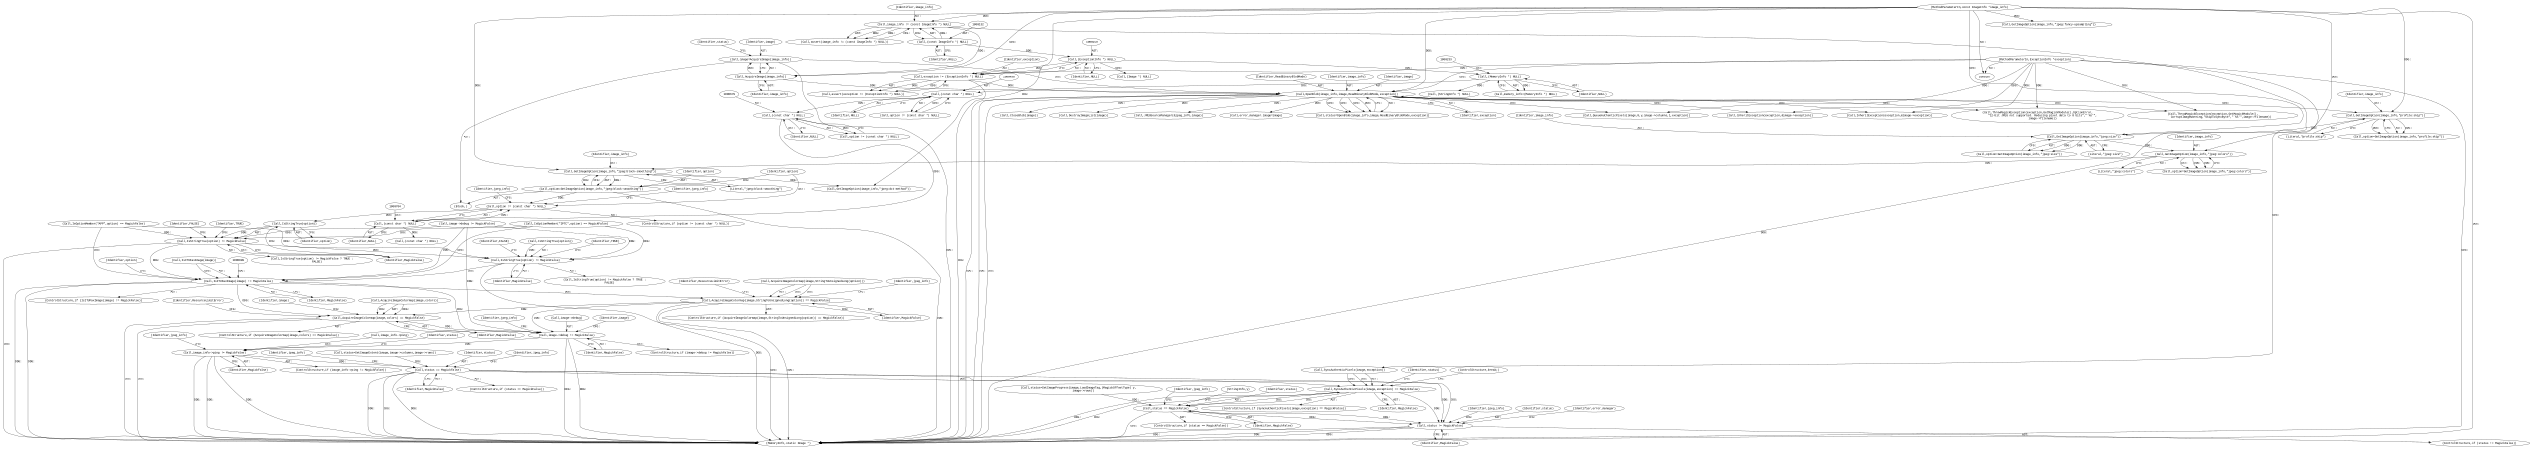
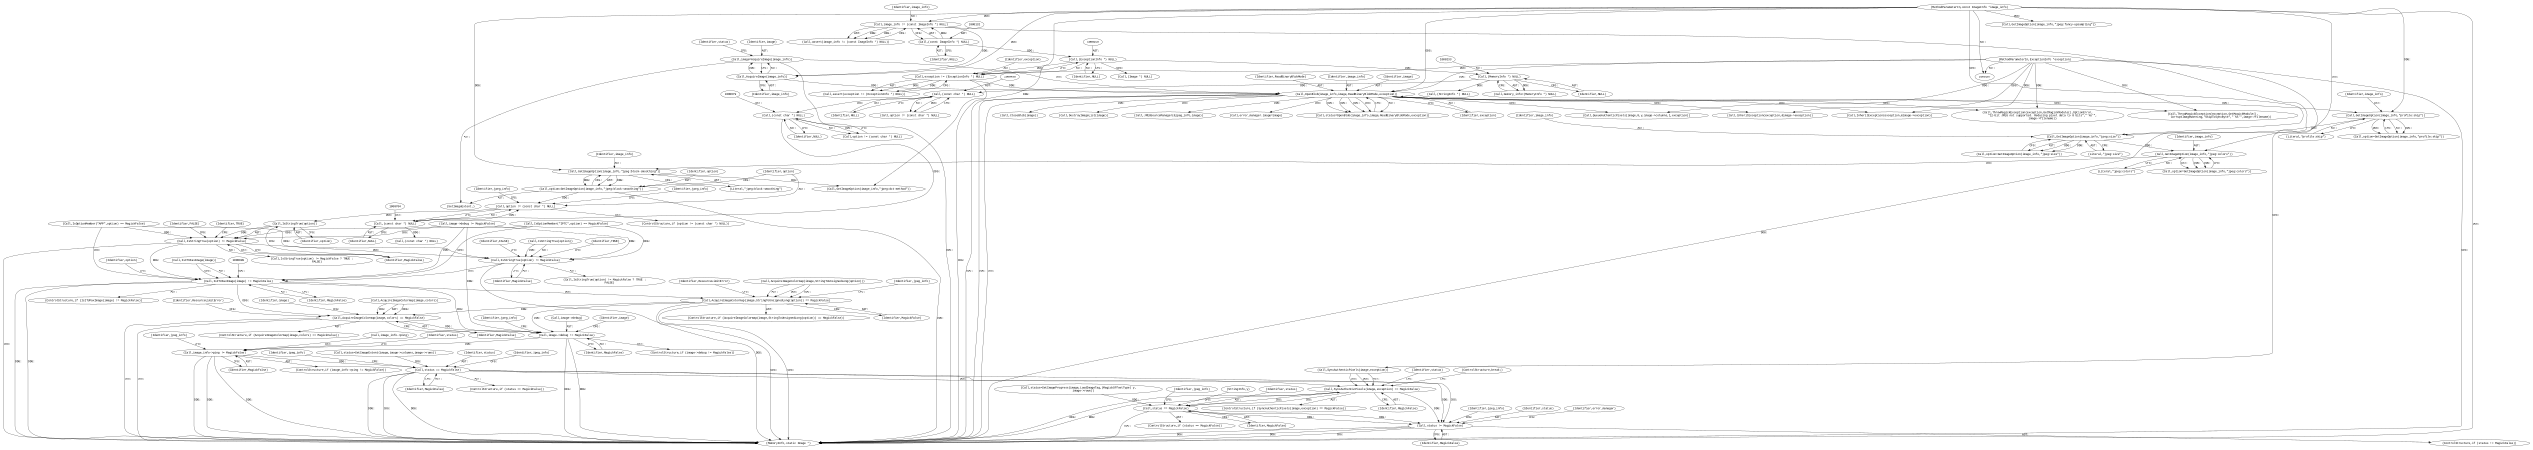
(461, 206) -> (461, 206)
